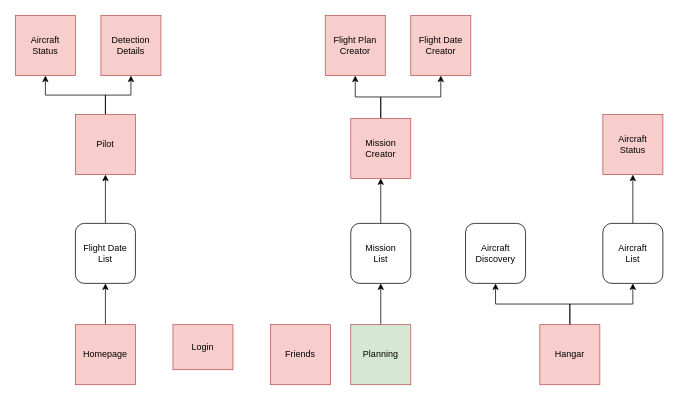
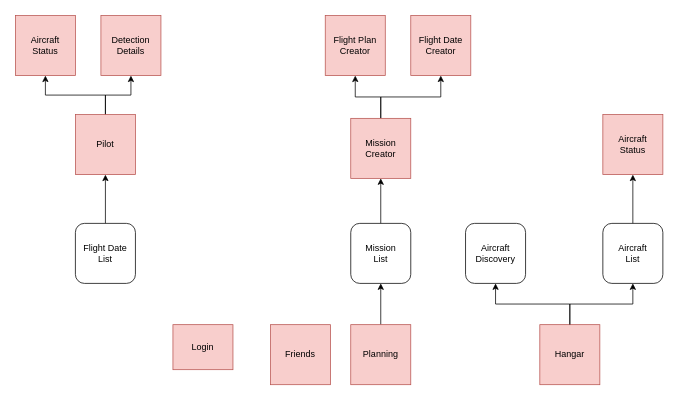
(105, 306) -> none
(105, 354) -> none
(381, 354) -> (381, 354)
